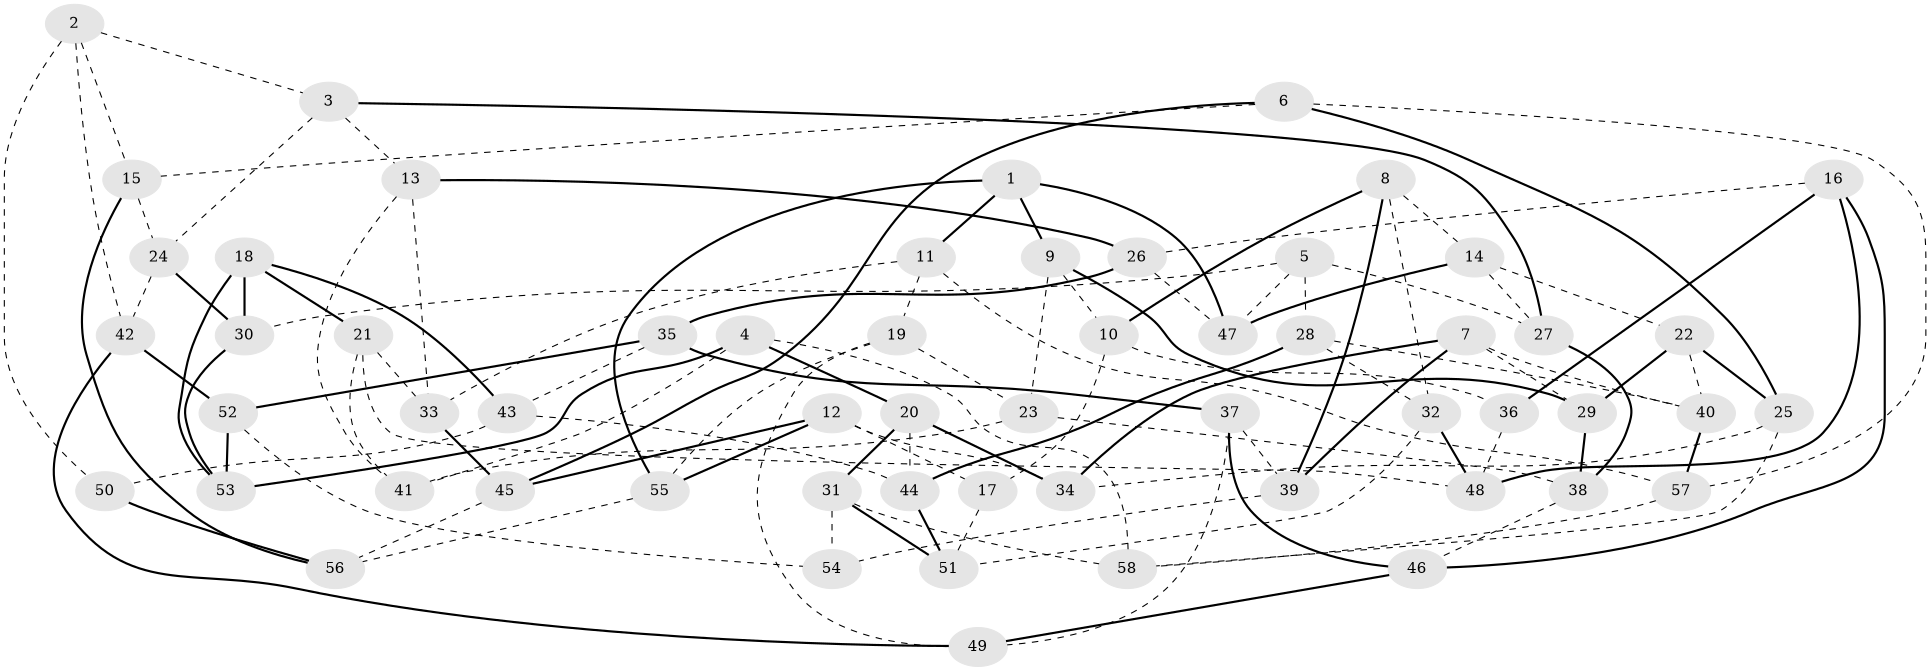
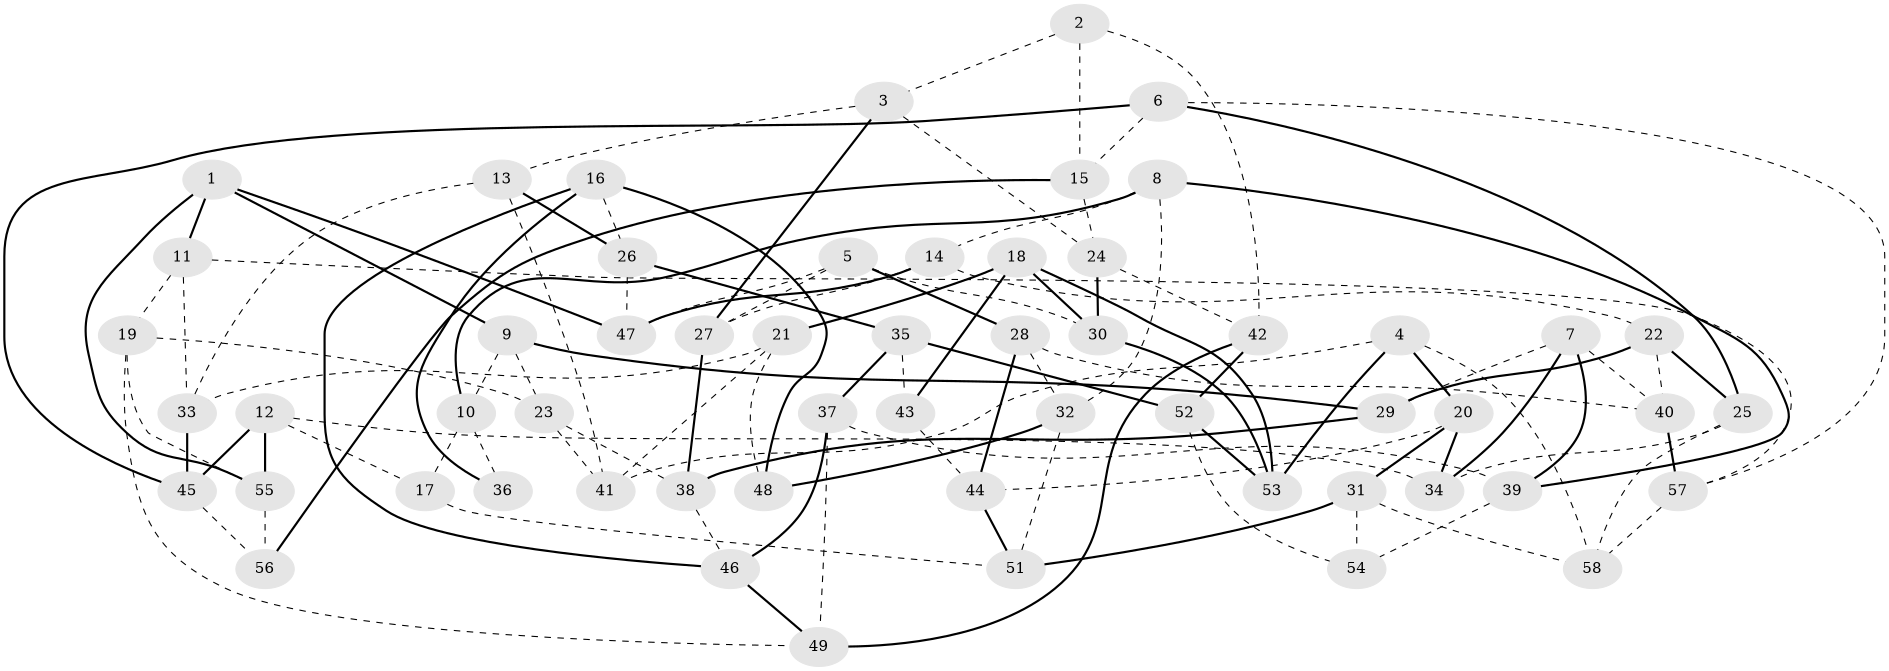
(1305, 296) -> (937, 298)
(1490, 458) -> none
(105, 491) -> none
